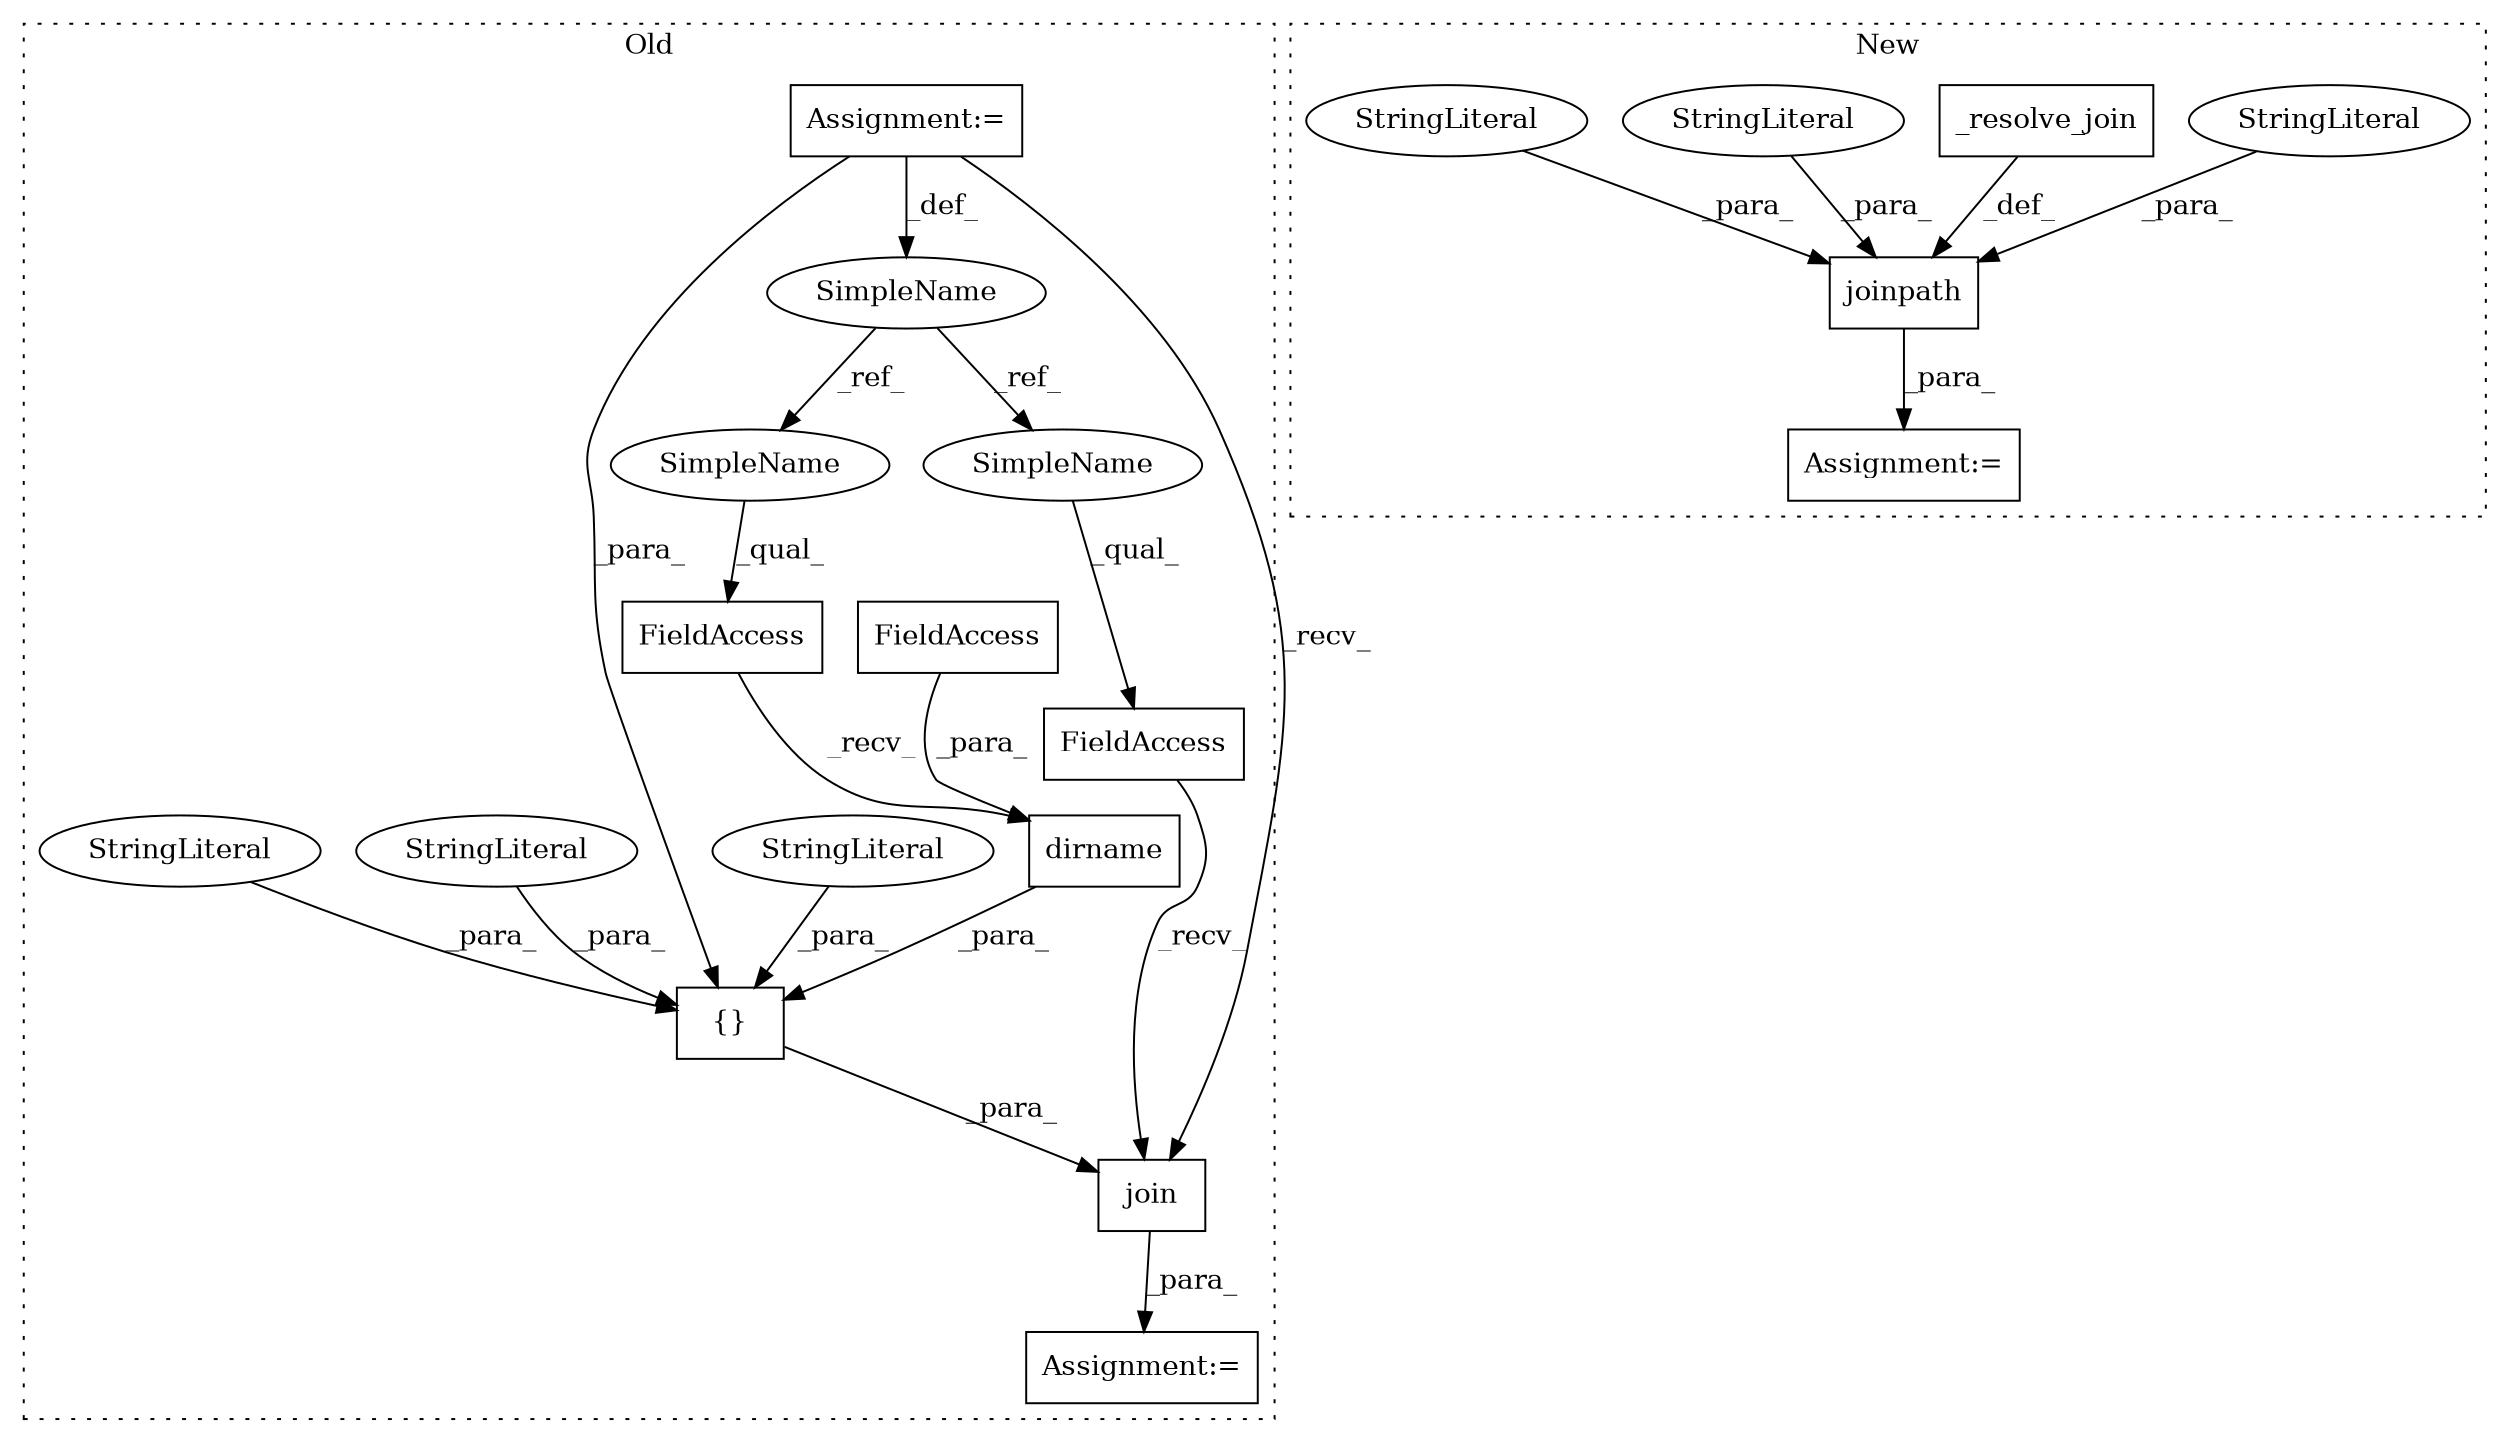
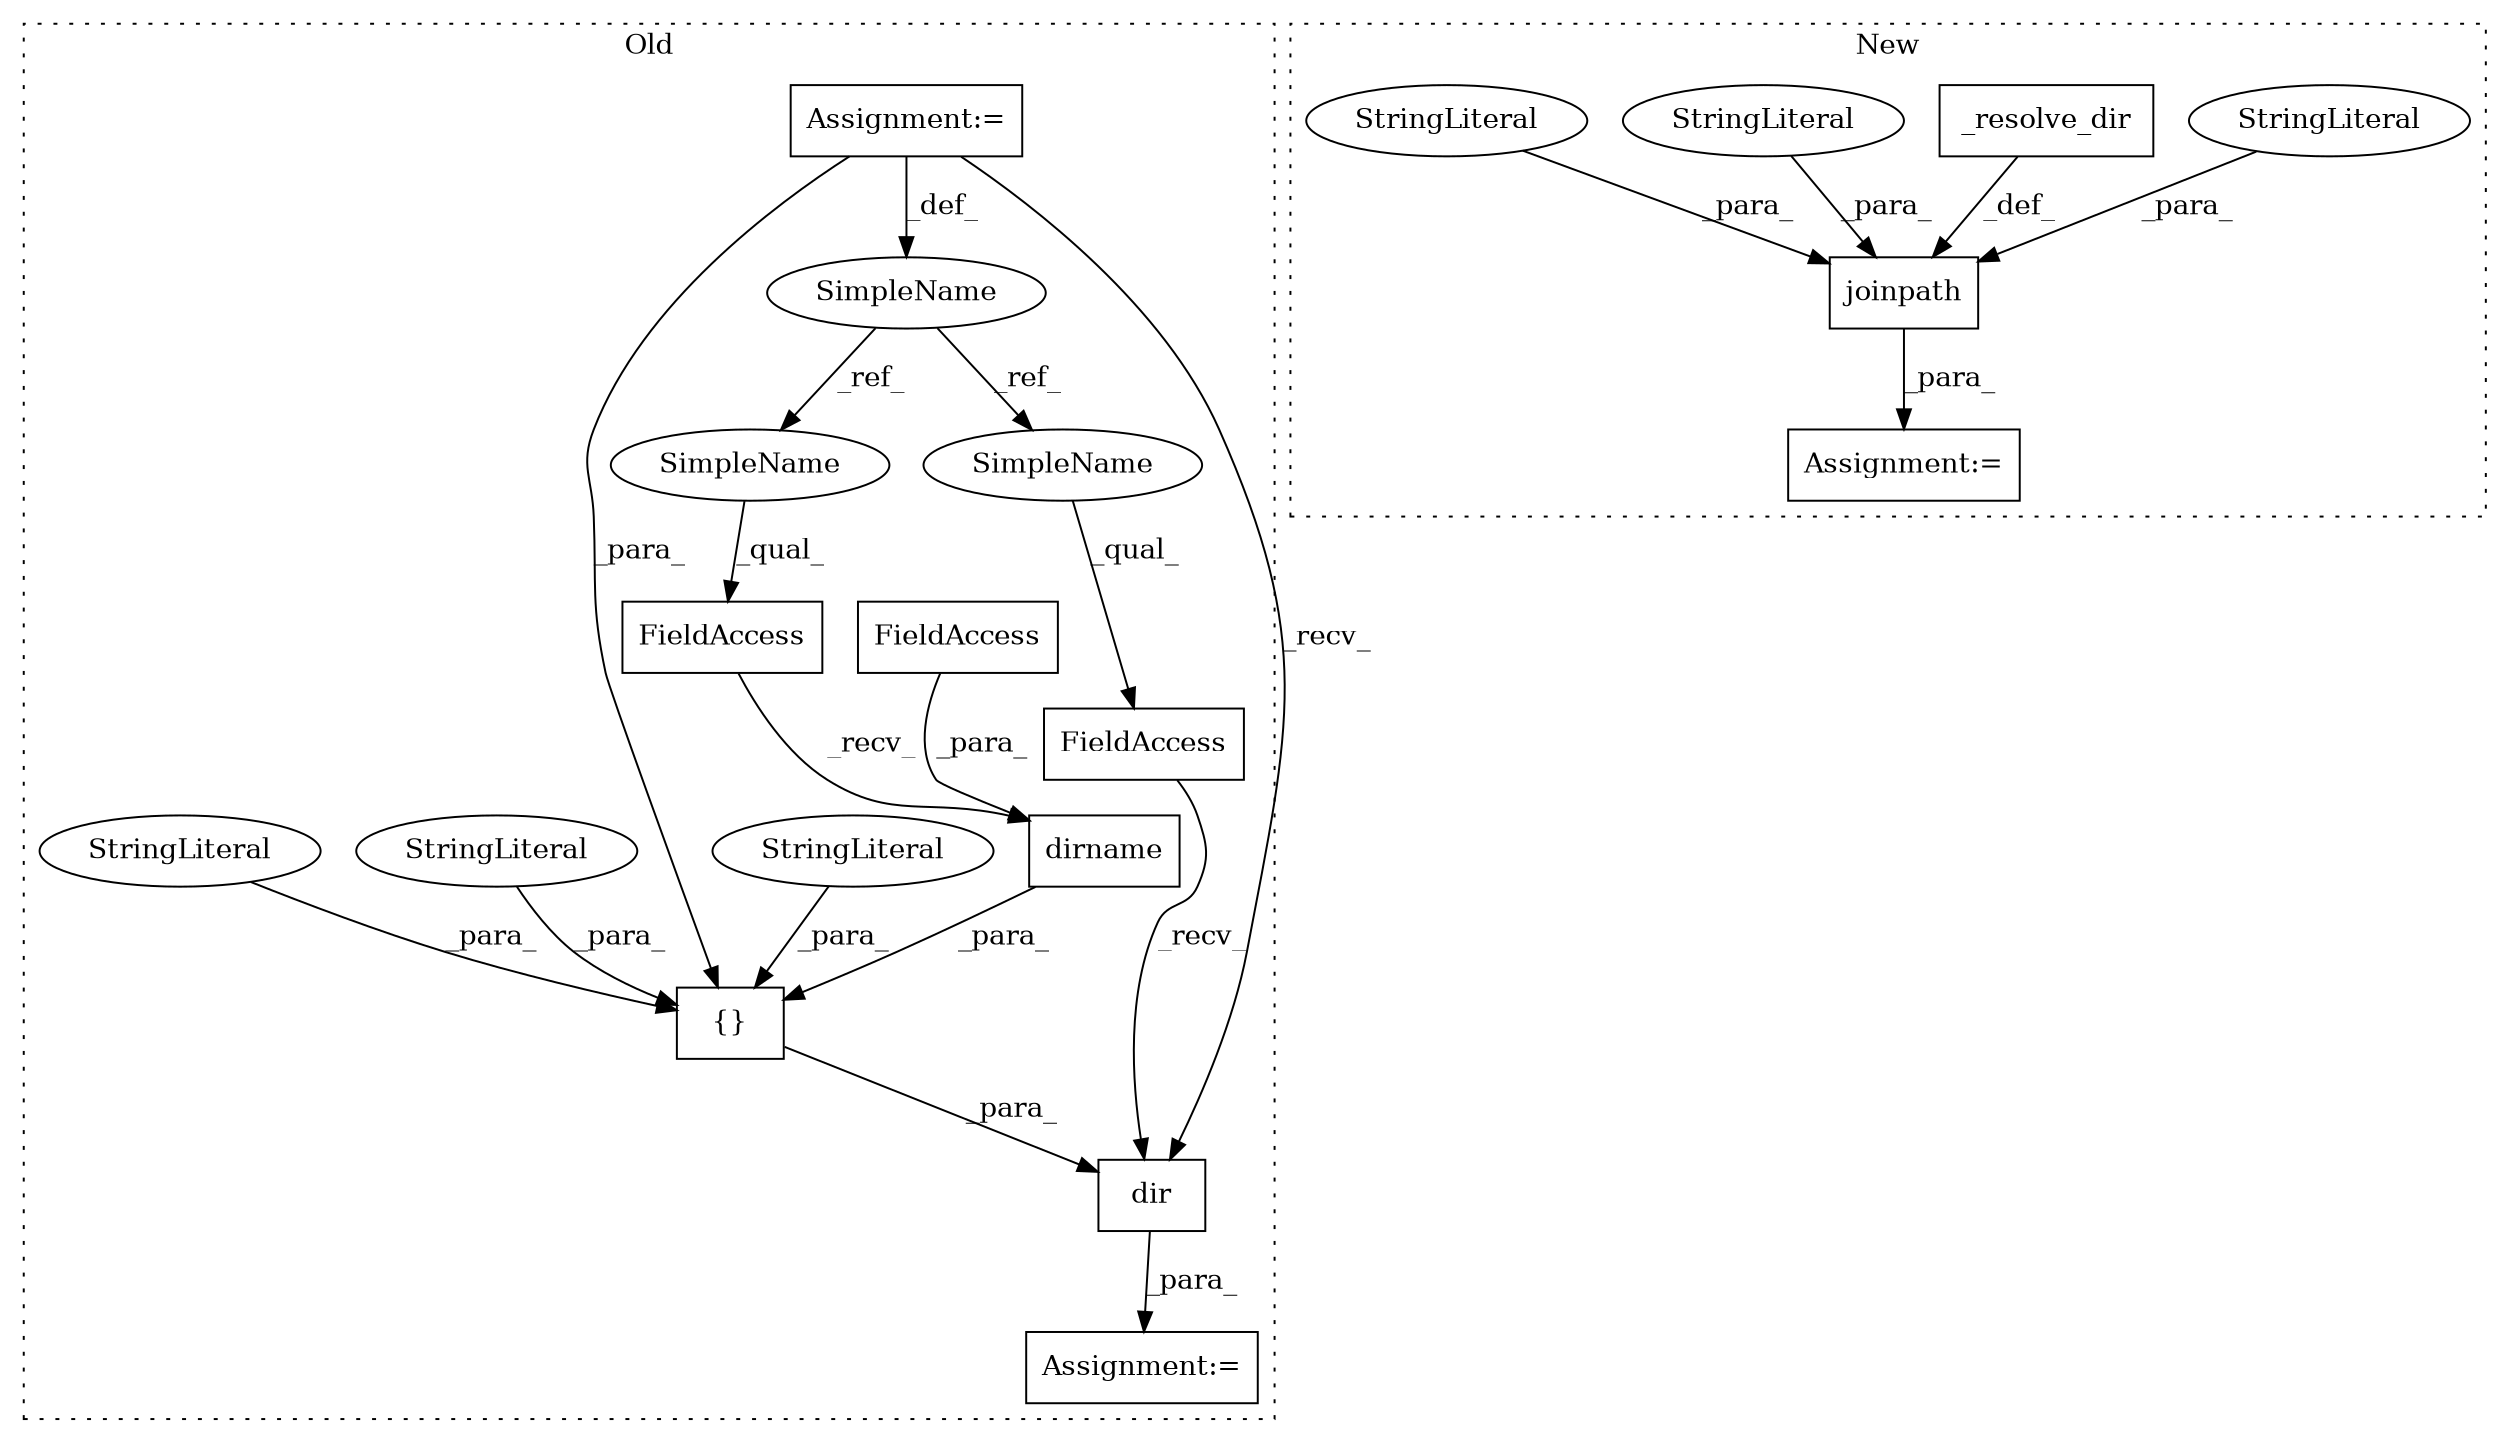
(2046, 121) -> (2046, 121)
(1152, 1195) -> (1152, 1195)
